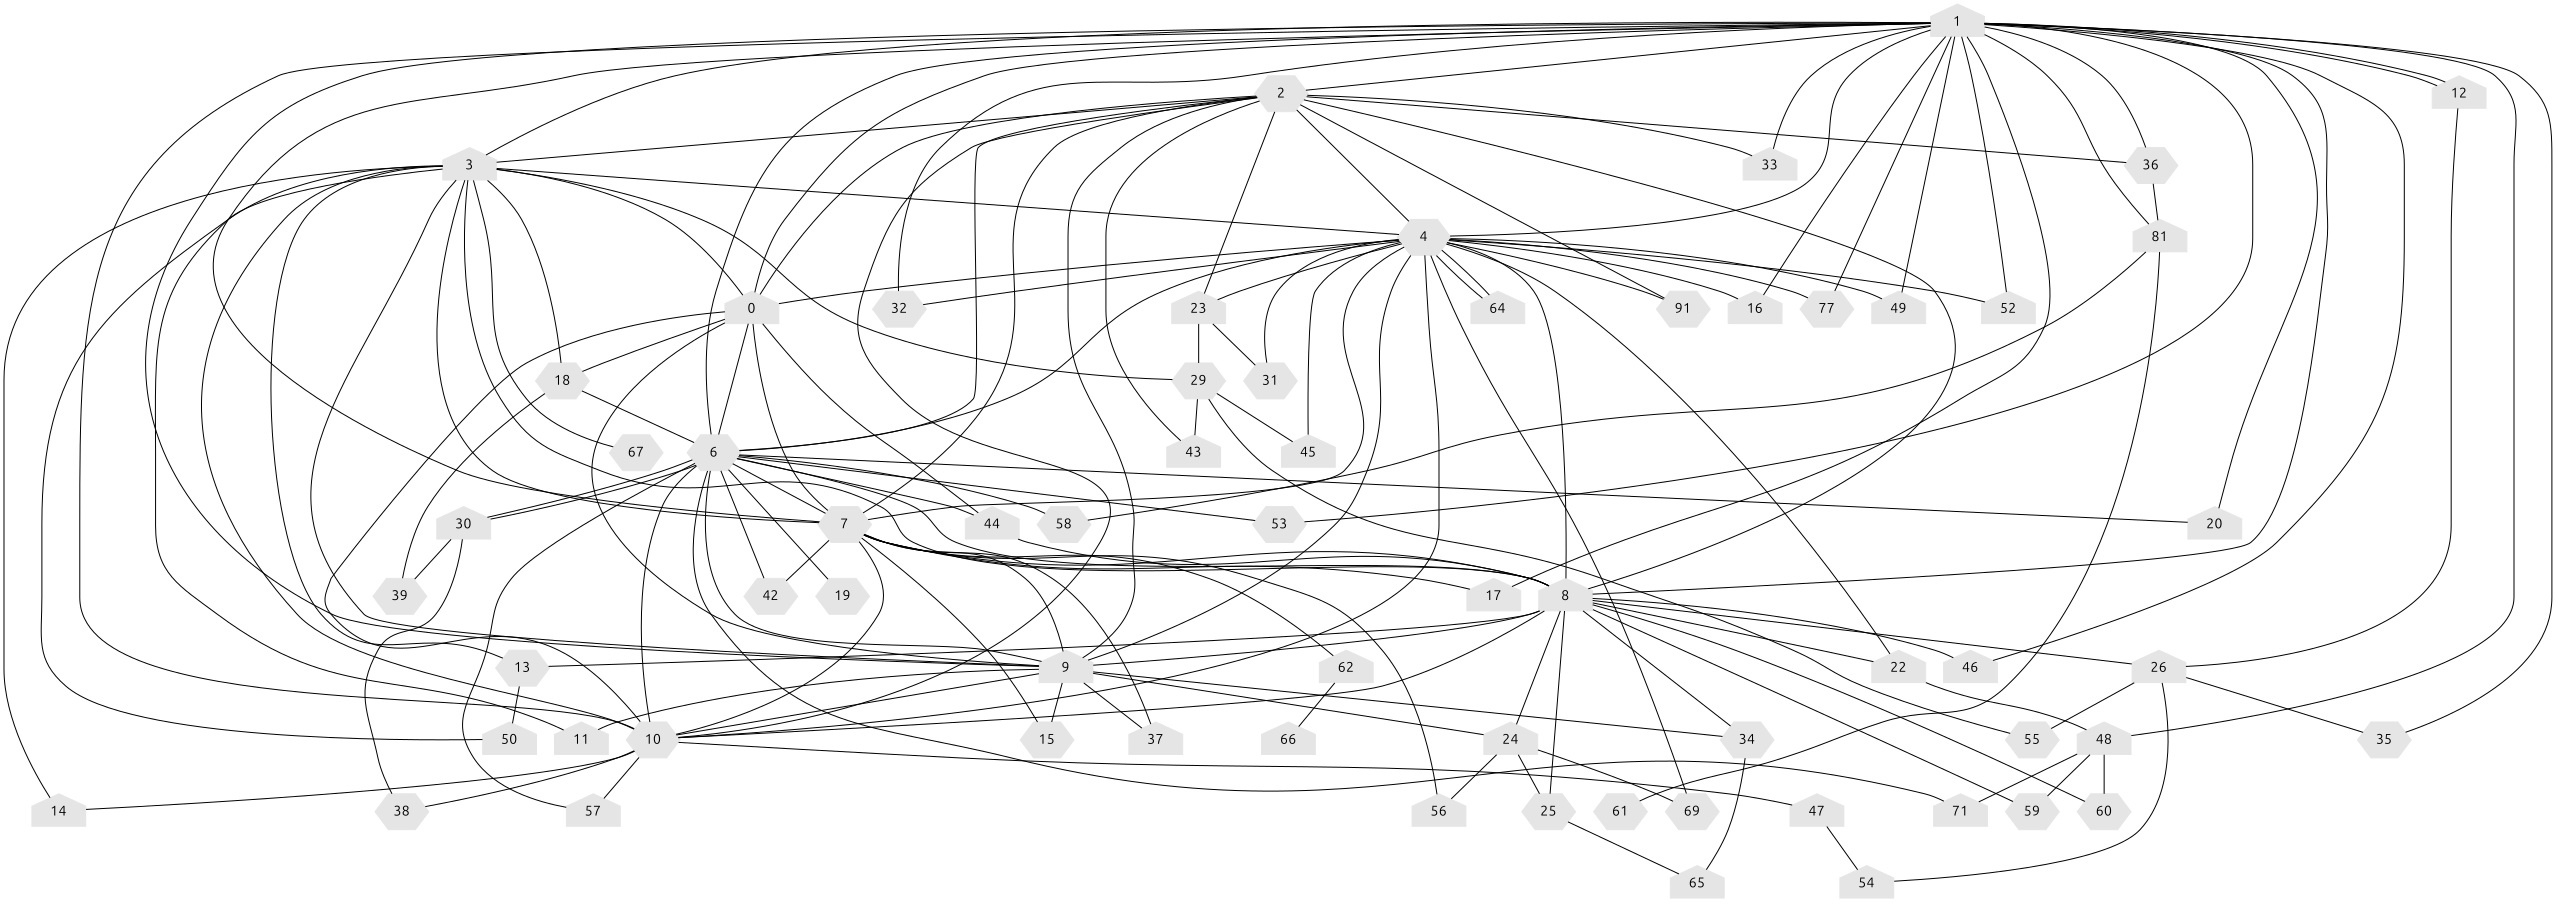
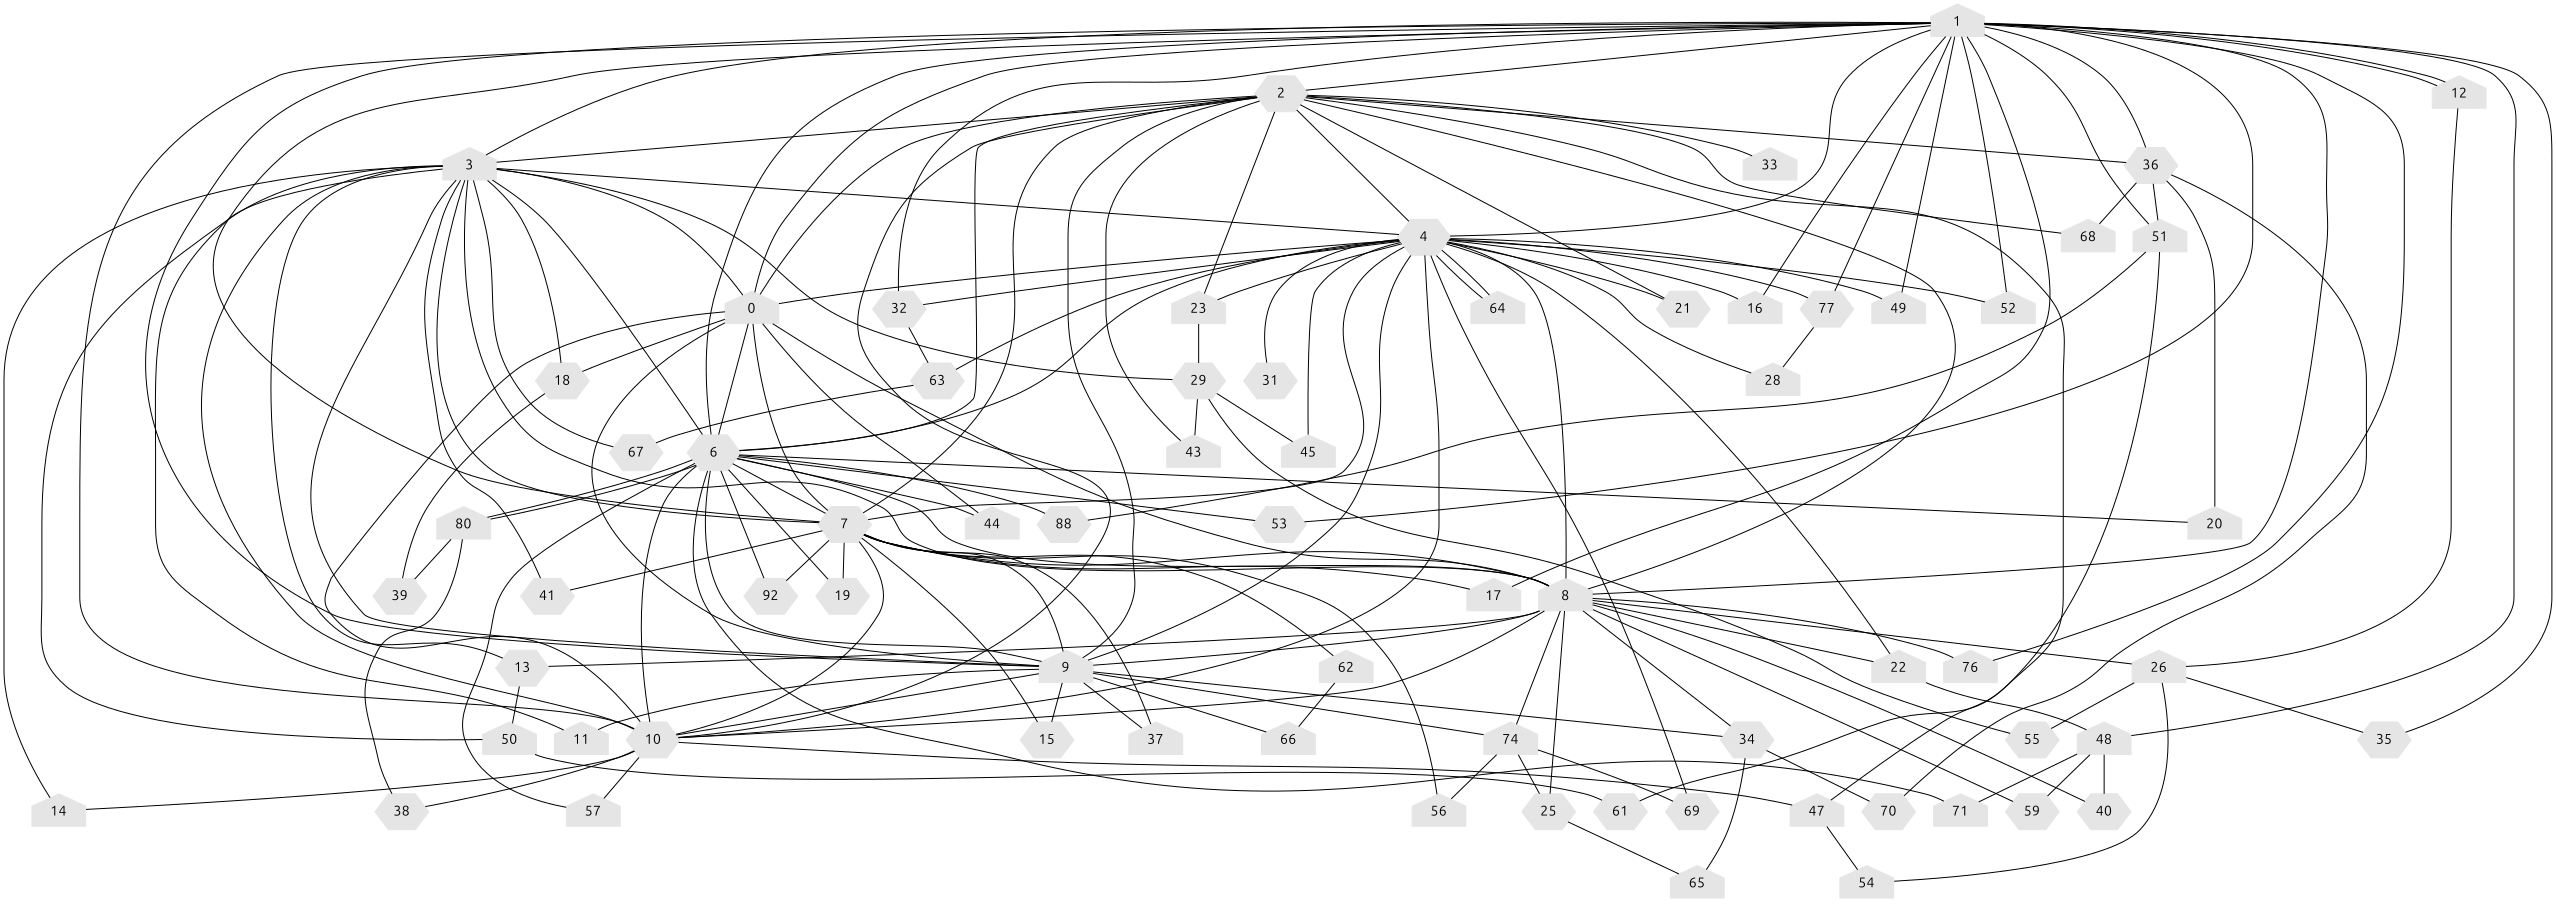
(1830, 61) -> none
(2308, 150) -> (2215, 337)
none -> (2088, 237)
(2160, 237) -> (2160, 237)
none -> (1990, 244)
(1683, 309) -> (1683, 309)
(1234, 345) -> none
none -> (937, 381)
none -> (1773, 381)
(638, 417) -> (607, 299)
(464, 525) -> (464, 525)
(1064, 525) -> (1064, 525)
(1284, 560) -> (1162, 518)
none -> (844, 561)
none -> (547, 596)
(771, 596) -> (771, 596)
(1971, 668) -> (1971, 668)
none -> (1167, 701)
(1511, 740) -> (1511, 740)
none -> (1069, 776)
none -> (1889, 812)
(2104, 812) -> (2104, 812)
